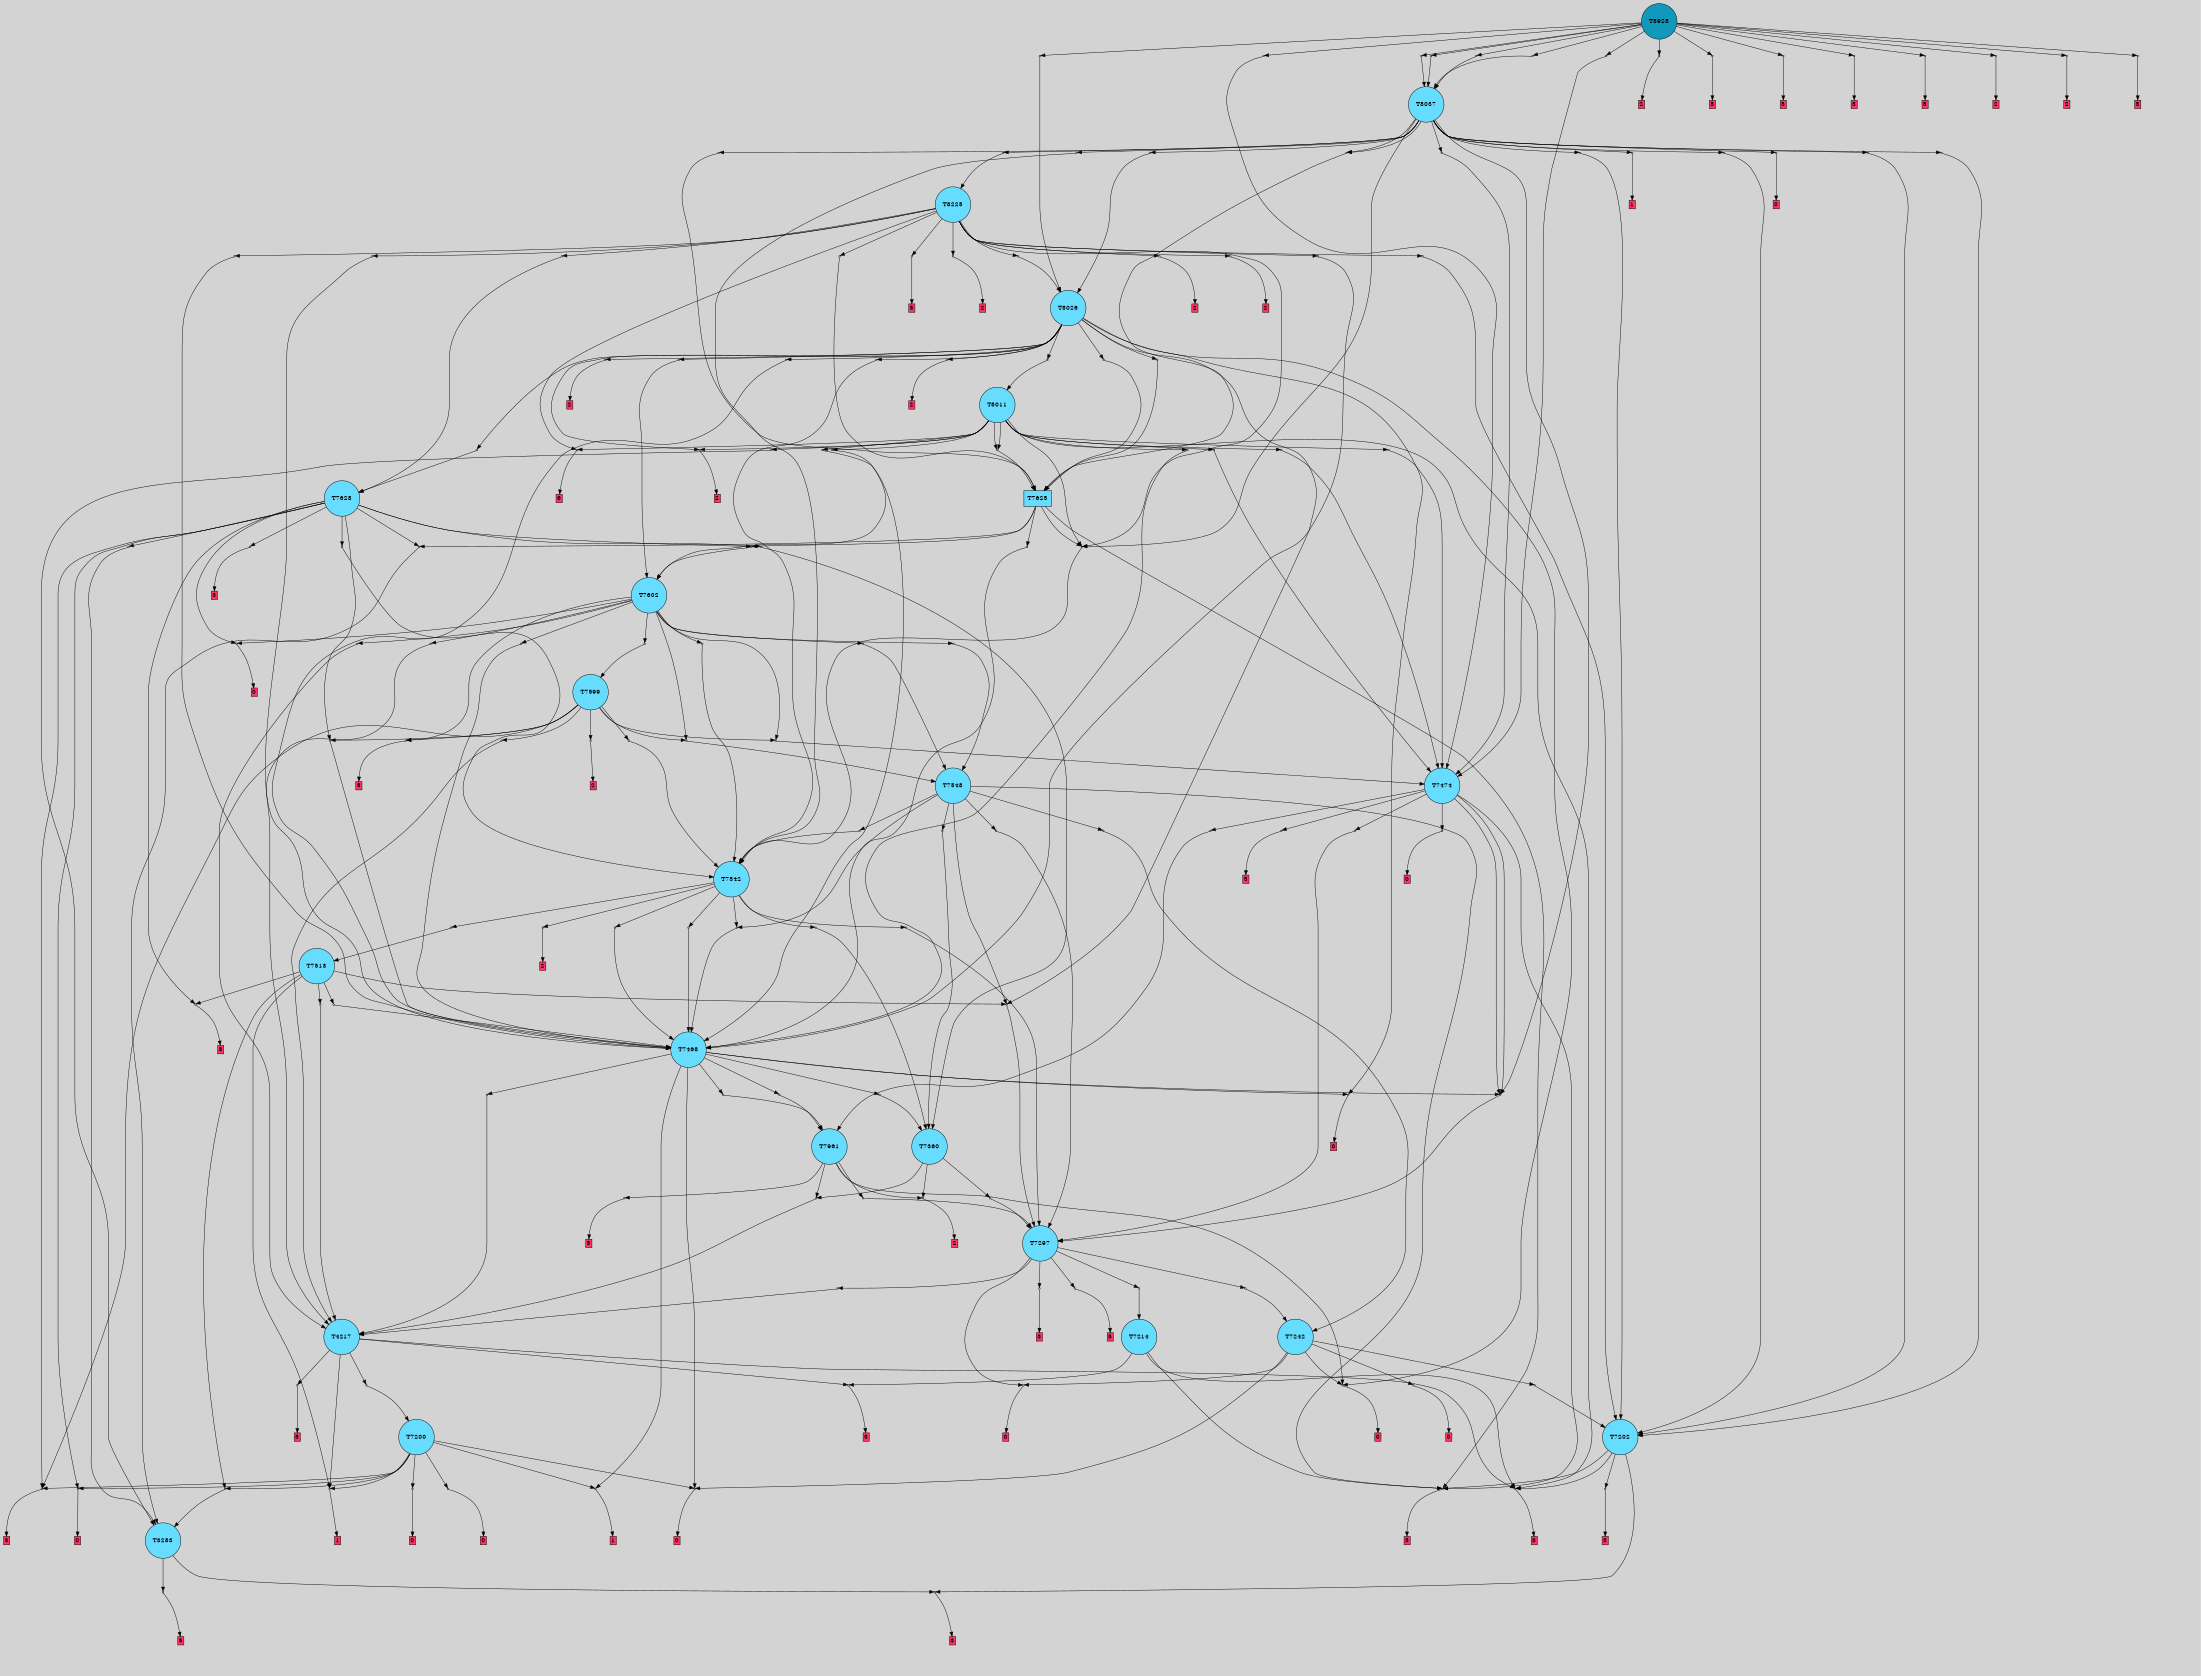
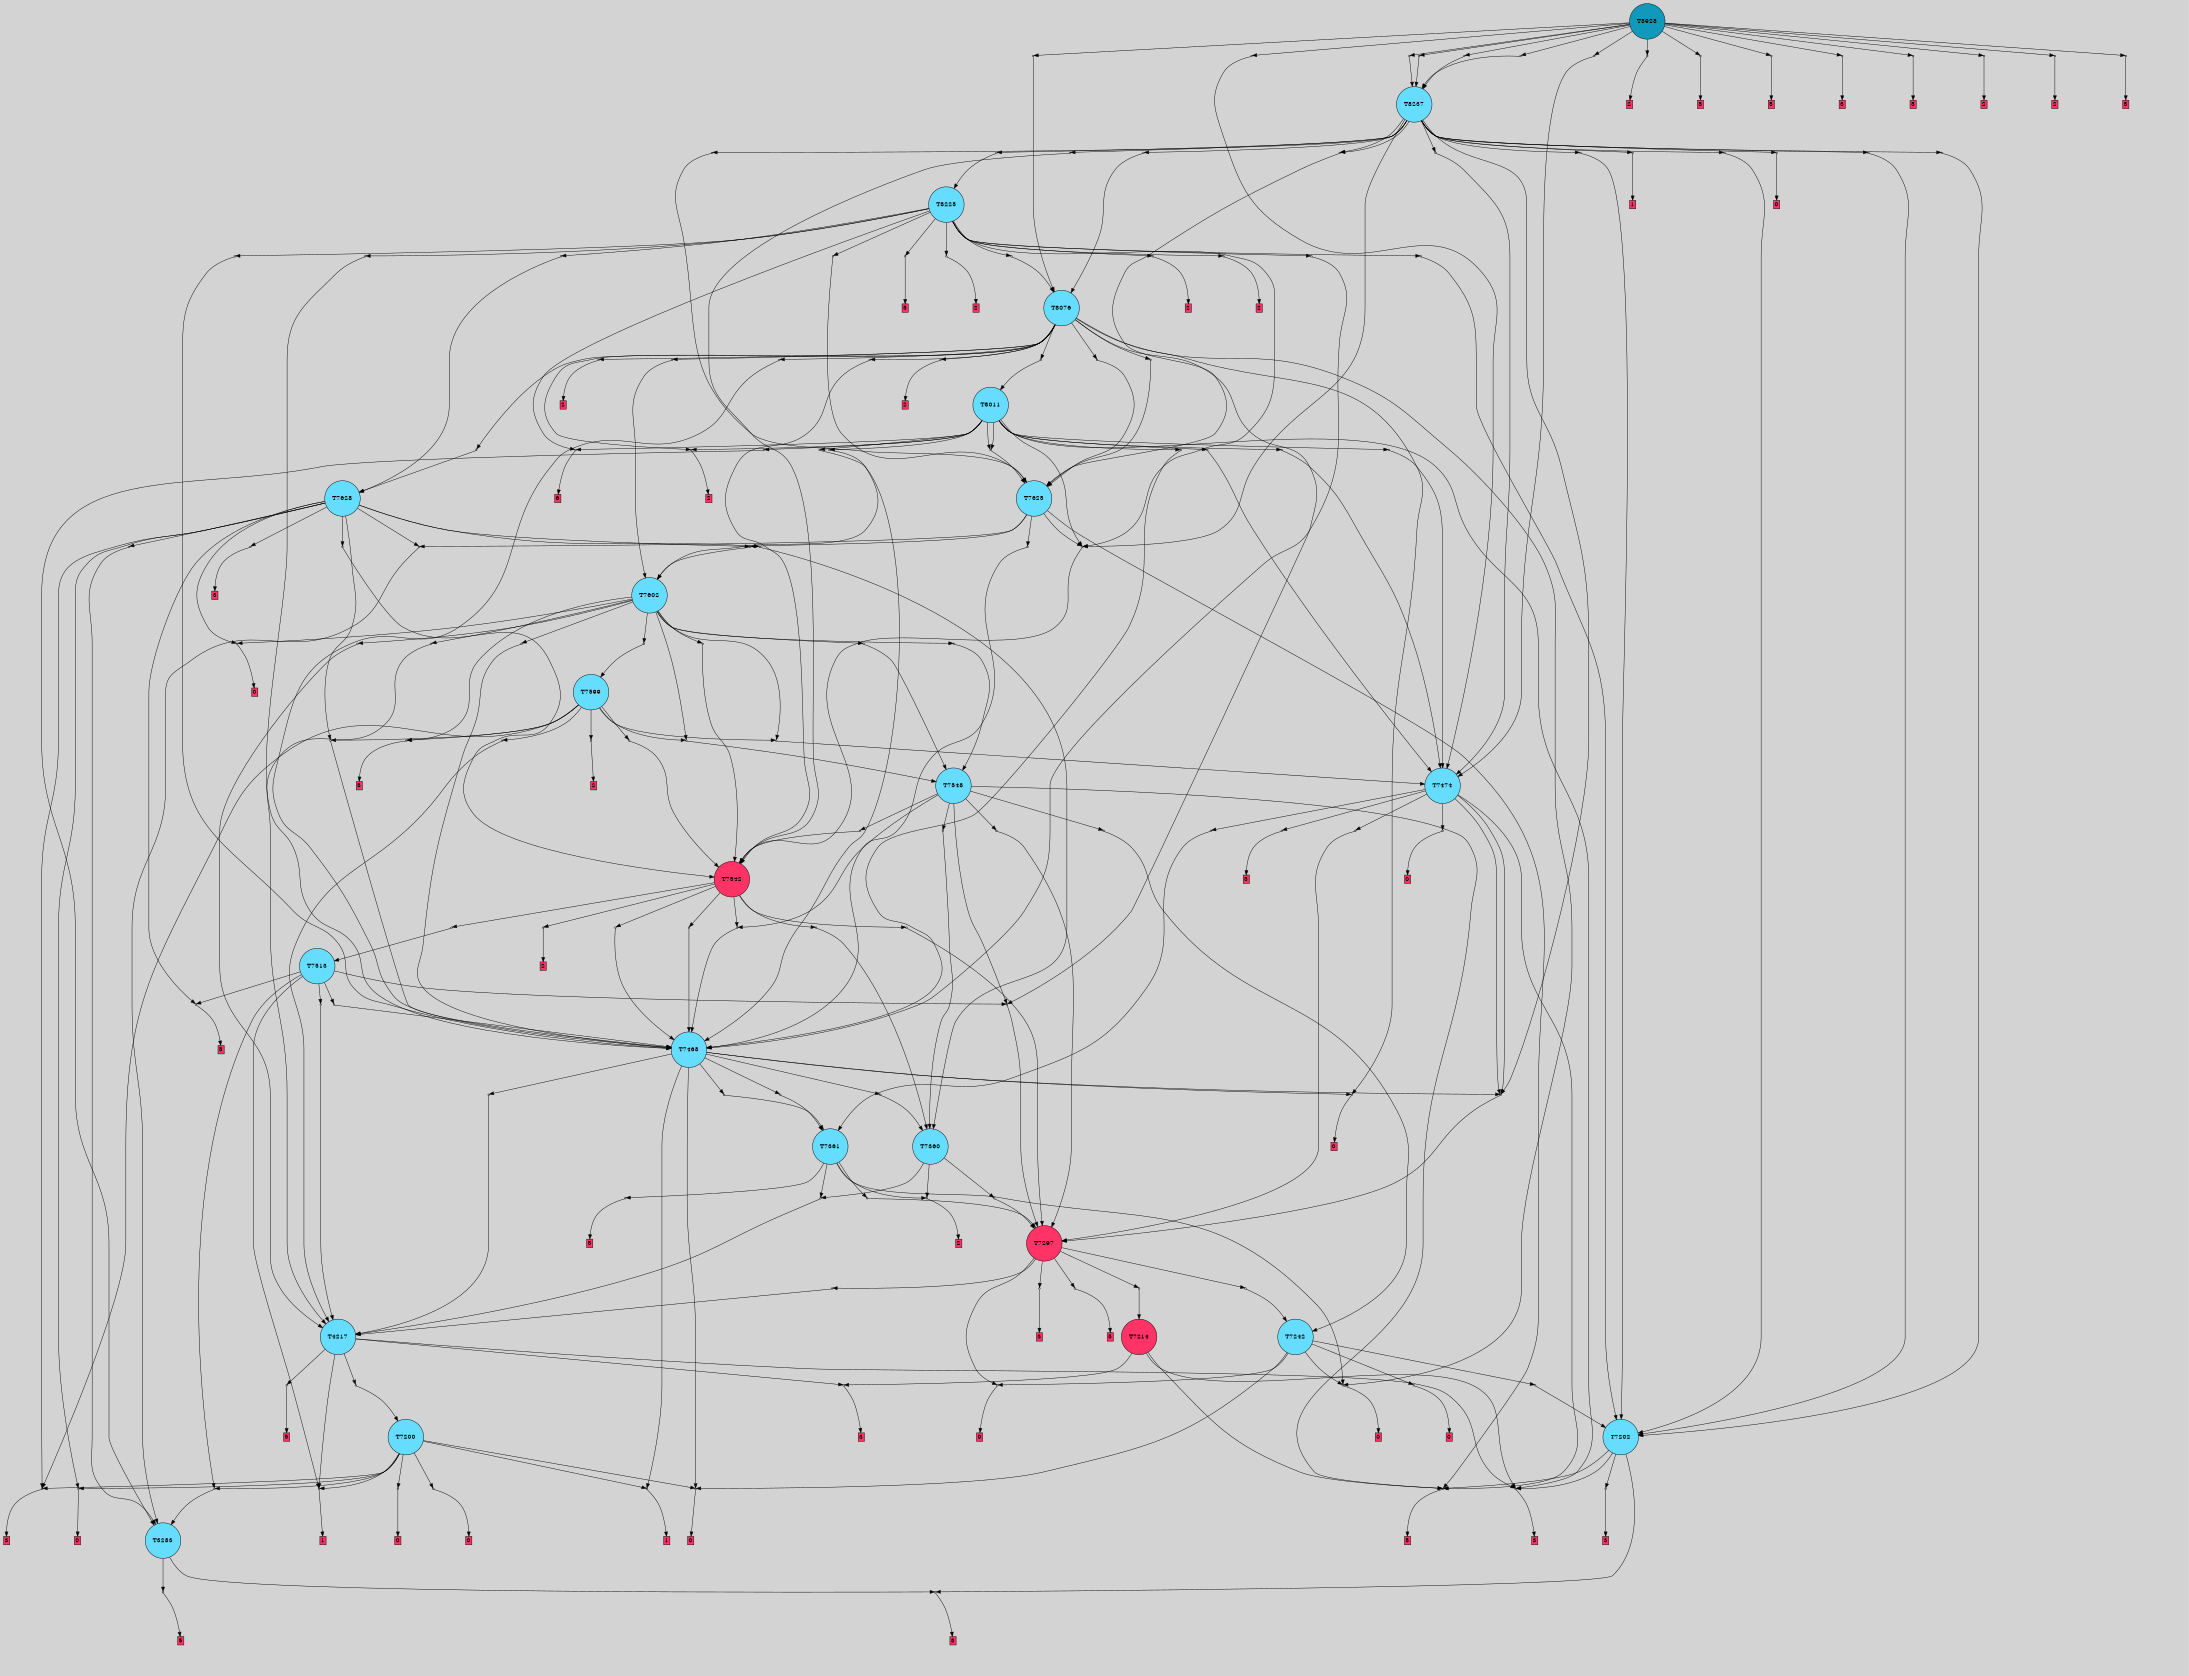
(1426, 104) -> (1414, 104)
(1068, 308) -> (1062, 308)
(1038, 498) -> (1034, 498)
(731, 879) -> (732, 879)
(829, 1147) -> (830, 1147)
(1040, 1243) -> (1044, 1243)
(1139, 1337) -> (1139, 1337)
